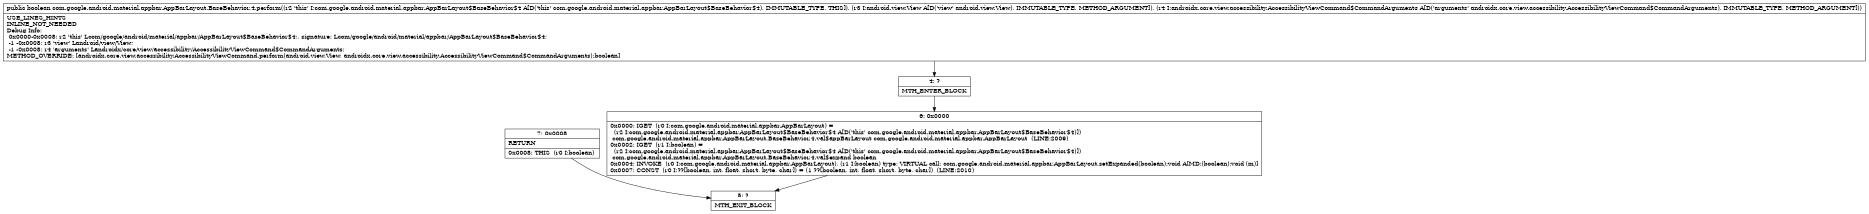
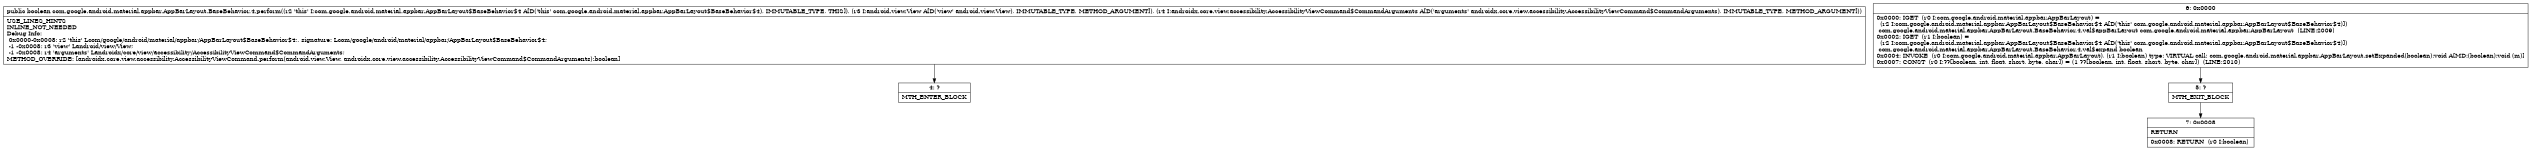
(934, 102) -> none
(552, 153) -> (2201, 142)
(636, 186) -> (2201, 108)
